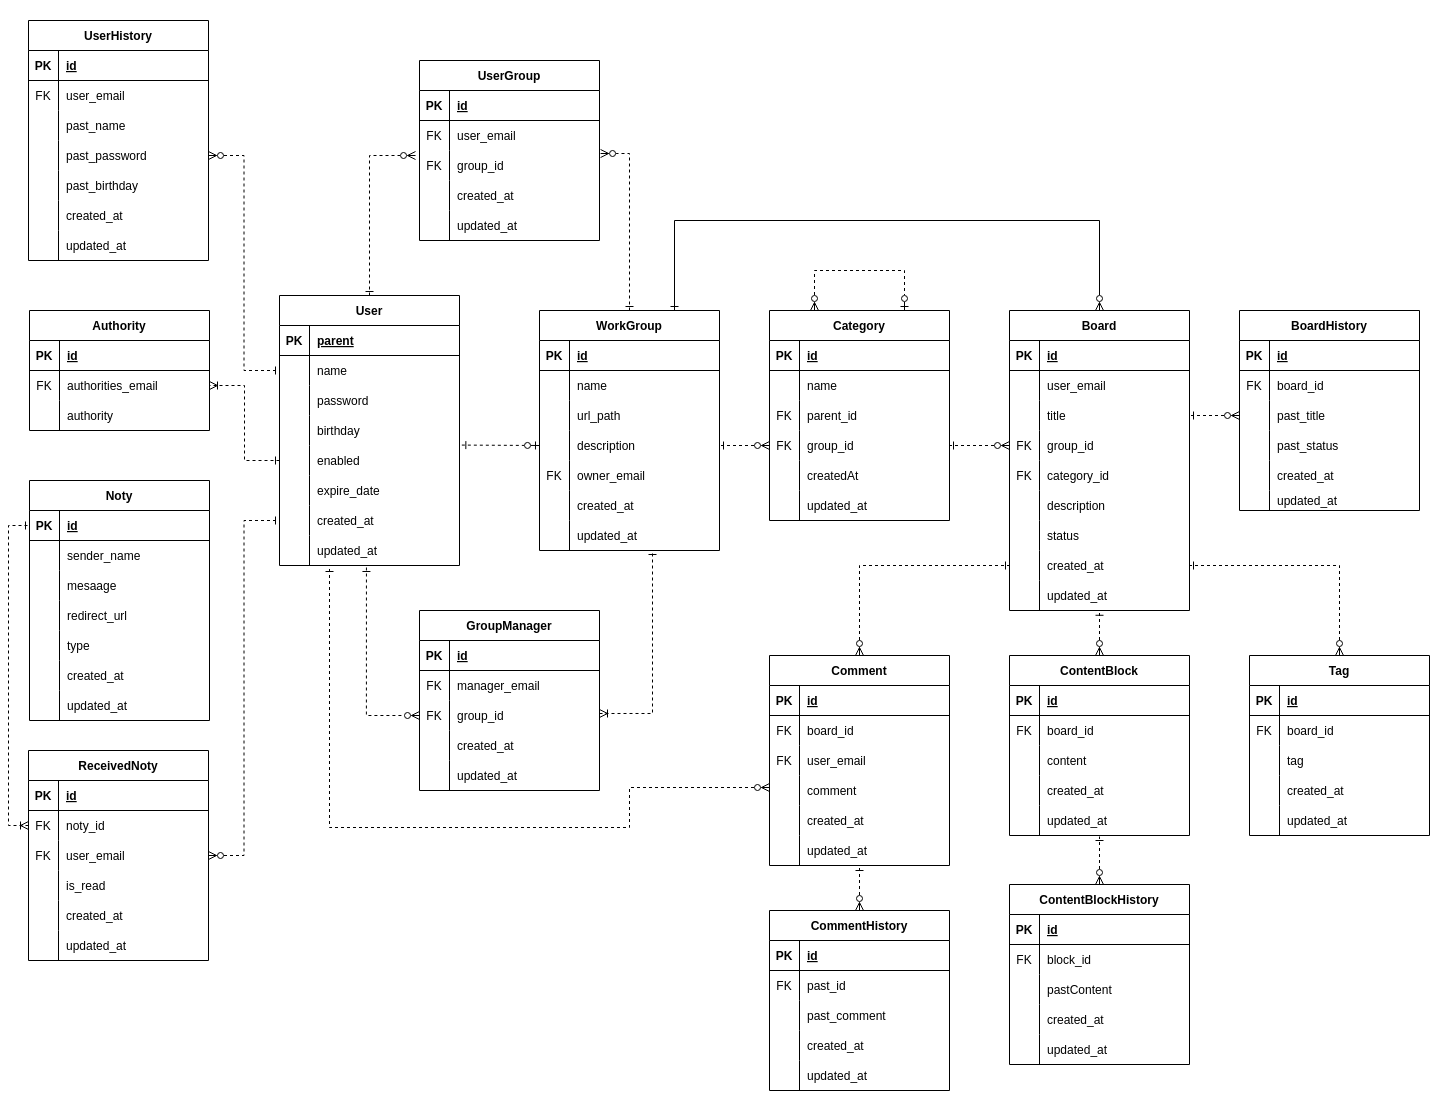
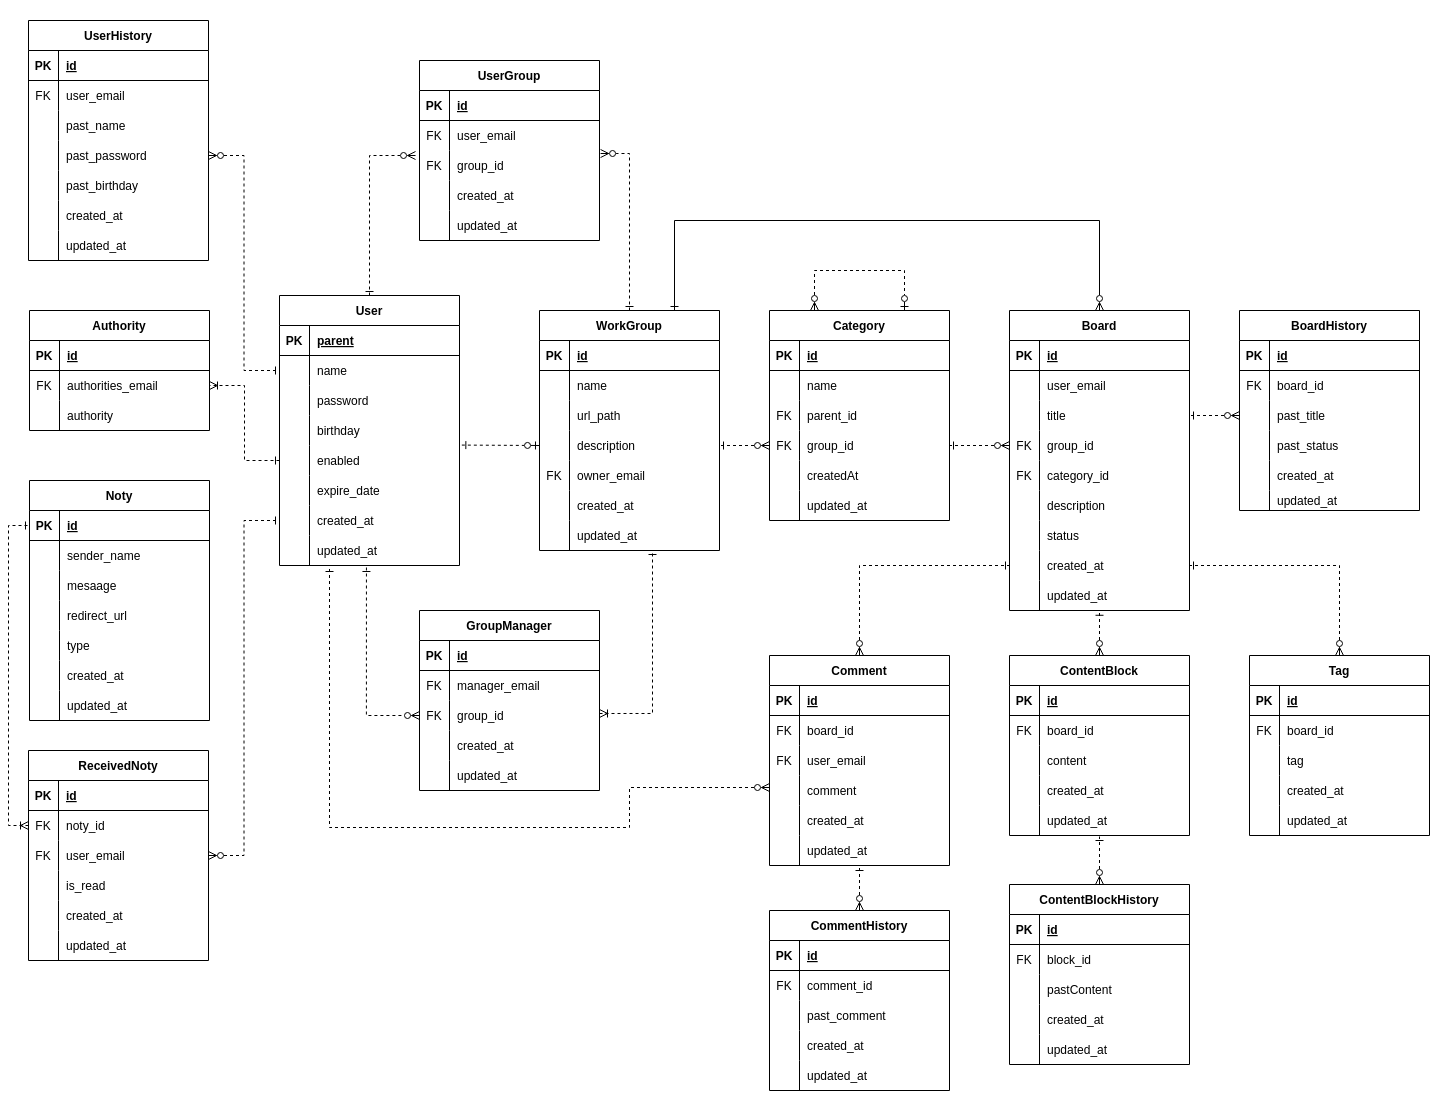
(829, 986) -> (839, 986)
